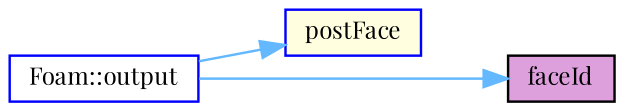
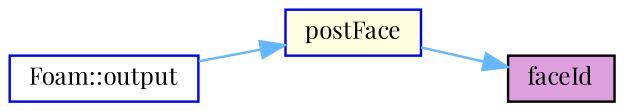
(341, 79) -> (452, 55)
